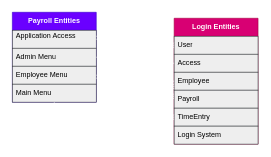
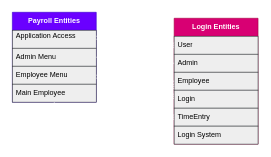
(190, 63) -> (187, 63)
(32, 93) -> (39, 93)
(190, 99) -> (187, 99)
